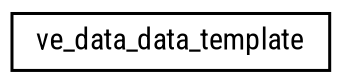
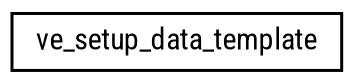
(171, 42) -> (177, 42)
